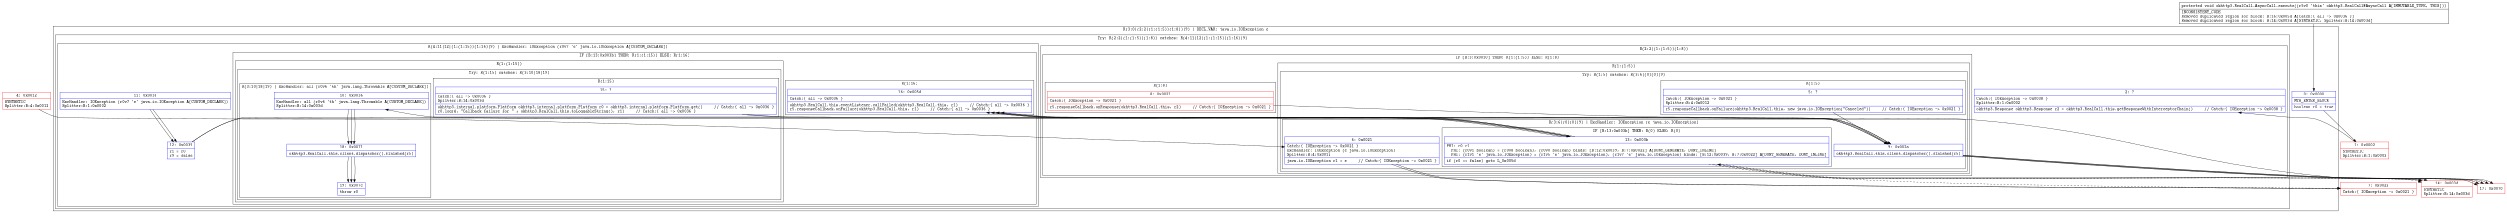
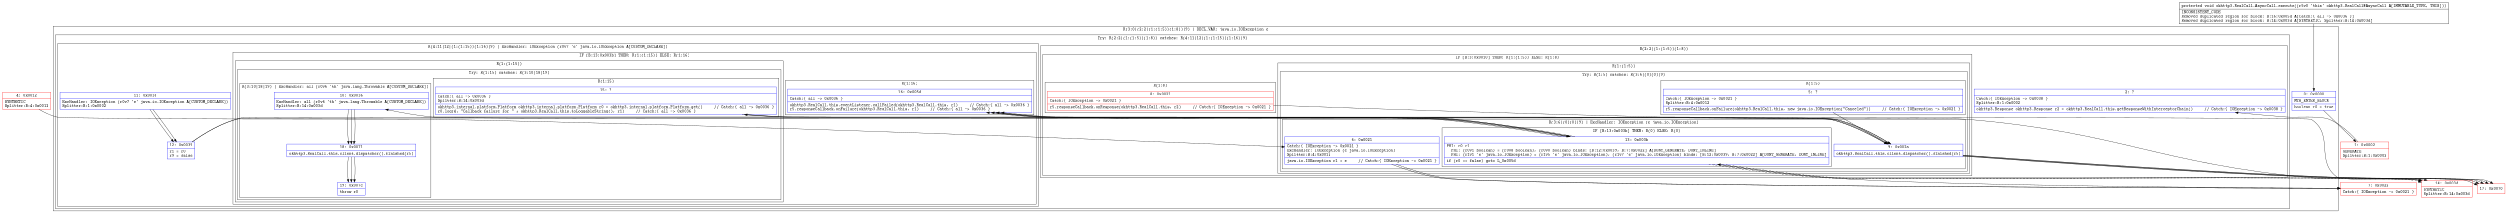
none -> (1990, 118)
(2353, 151) -> (2352, 151)
(2030, 185) -> (2030, 185)
